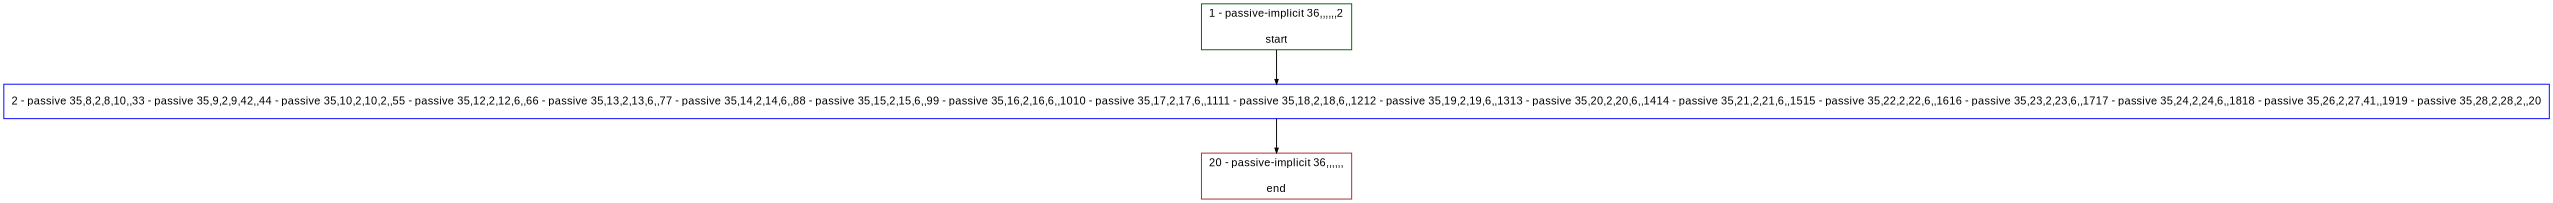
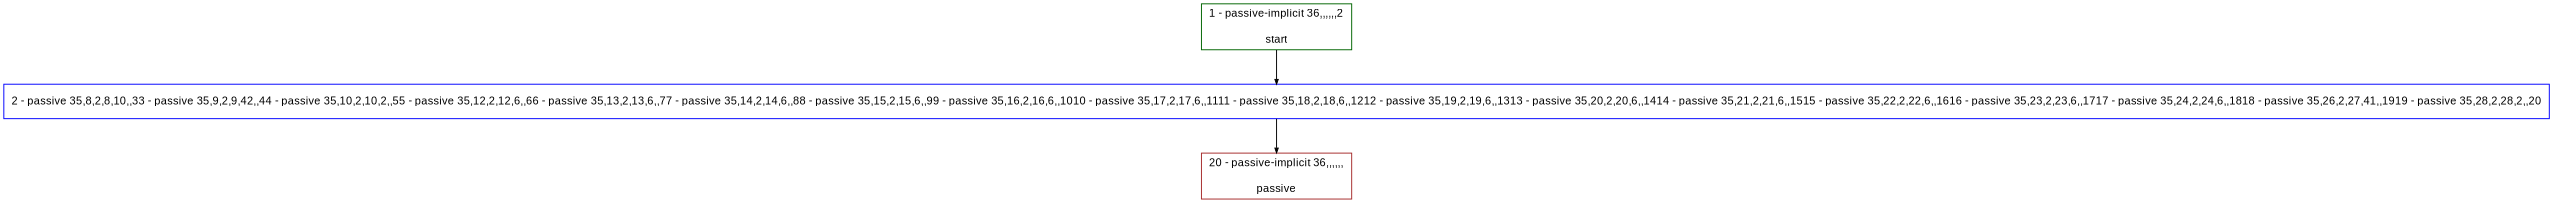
(1277, 176) -> (1277, 176)
